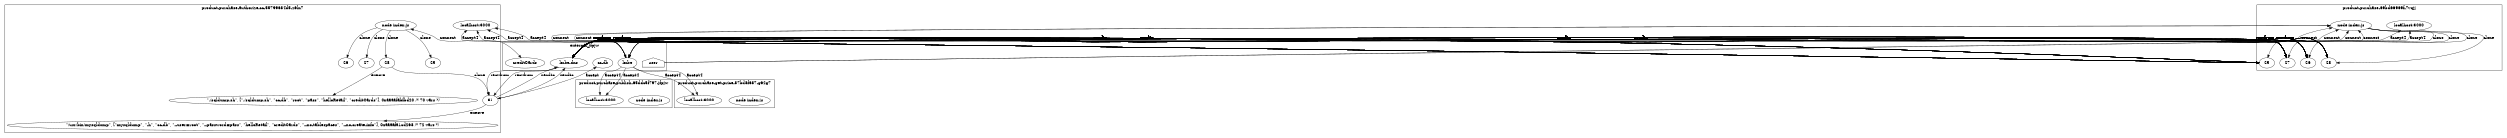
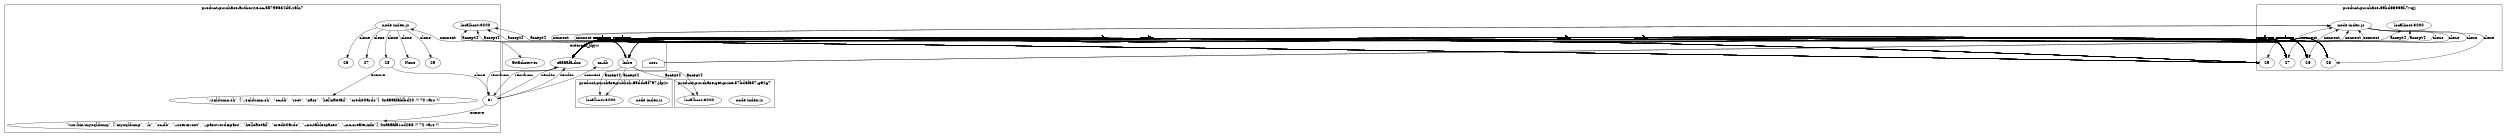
none -> (410, 63)
(525, 63) -> (525, 63)
(569, 63) -> (569, 63)
(592, 75) -> (592, 75)
